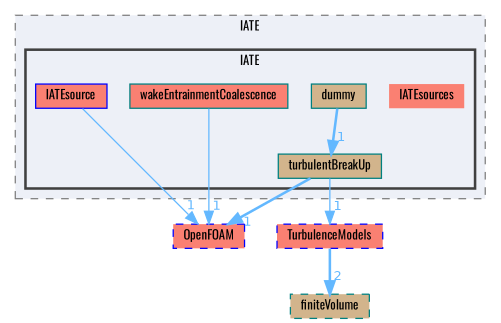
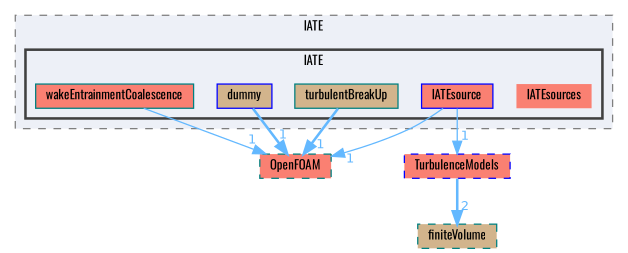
(339, 96) -> (245, 96)
(335, 125) -> (266, 126)
(330, 195) -> (457, 125)
(209, 236) -> (295, 166)
